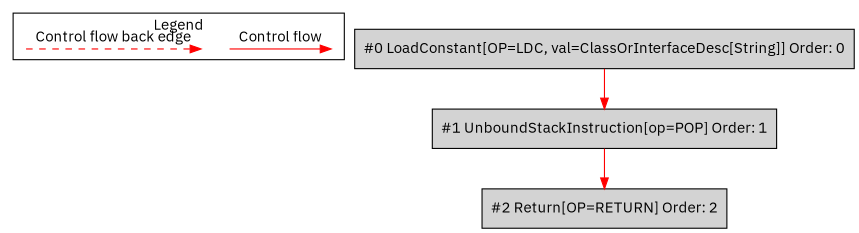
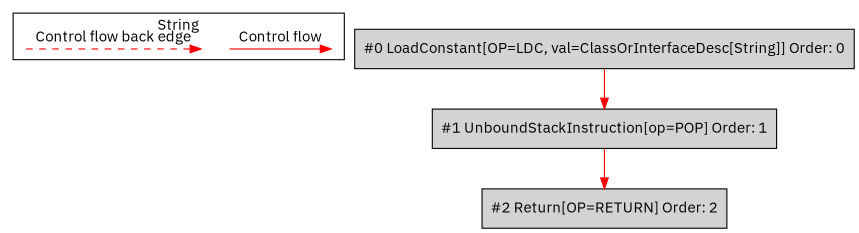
(179, 26) -> (179, 26)
